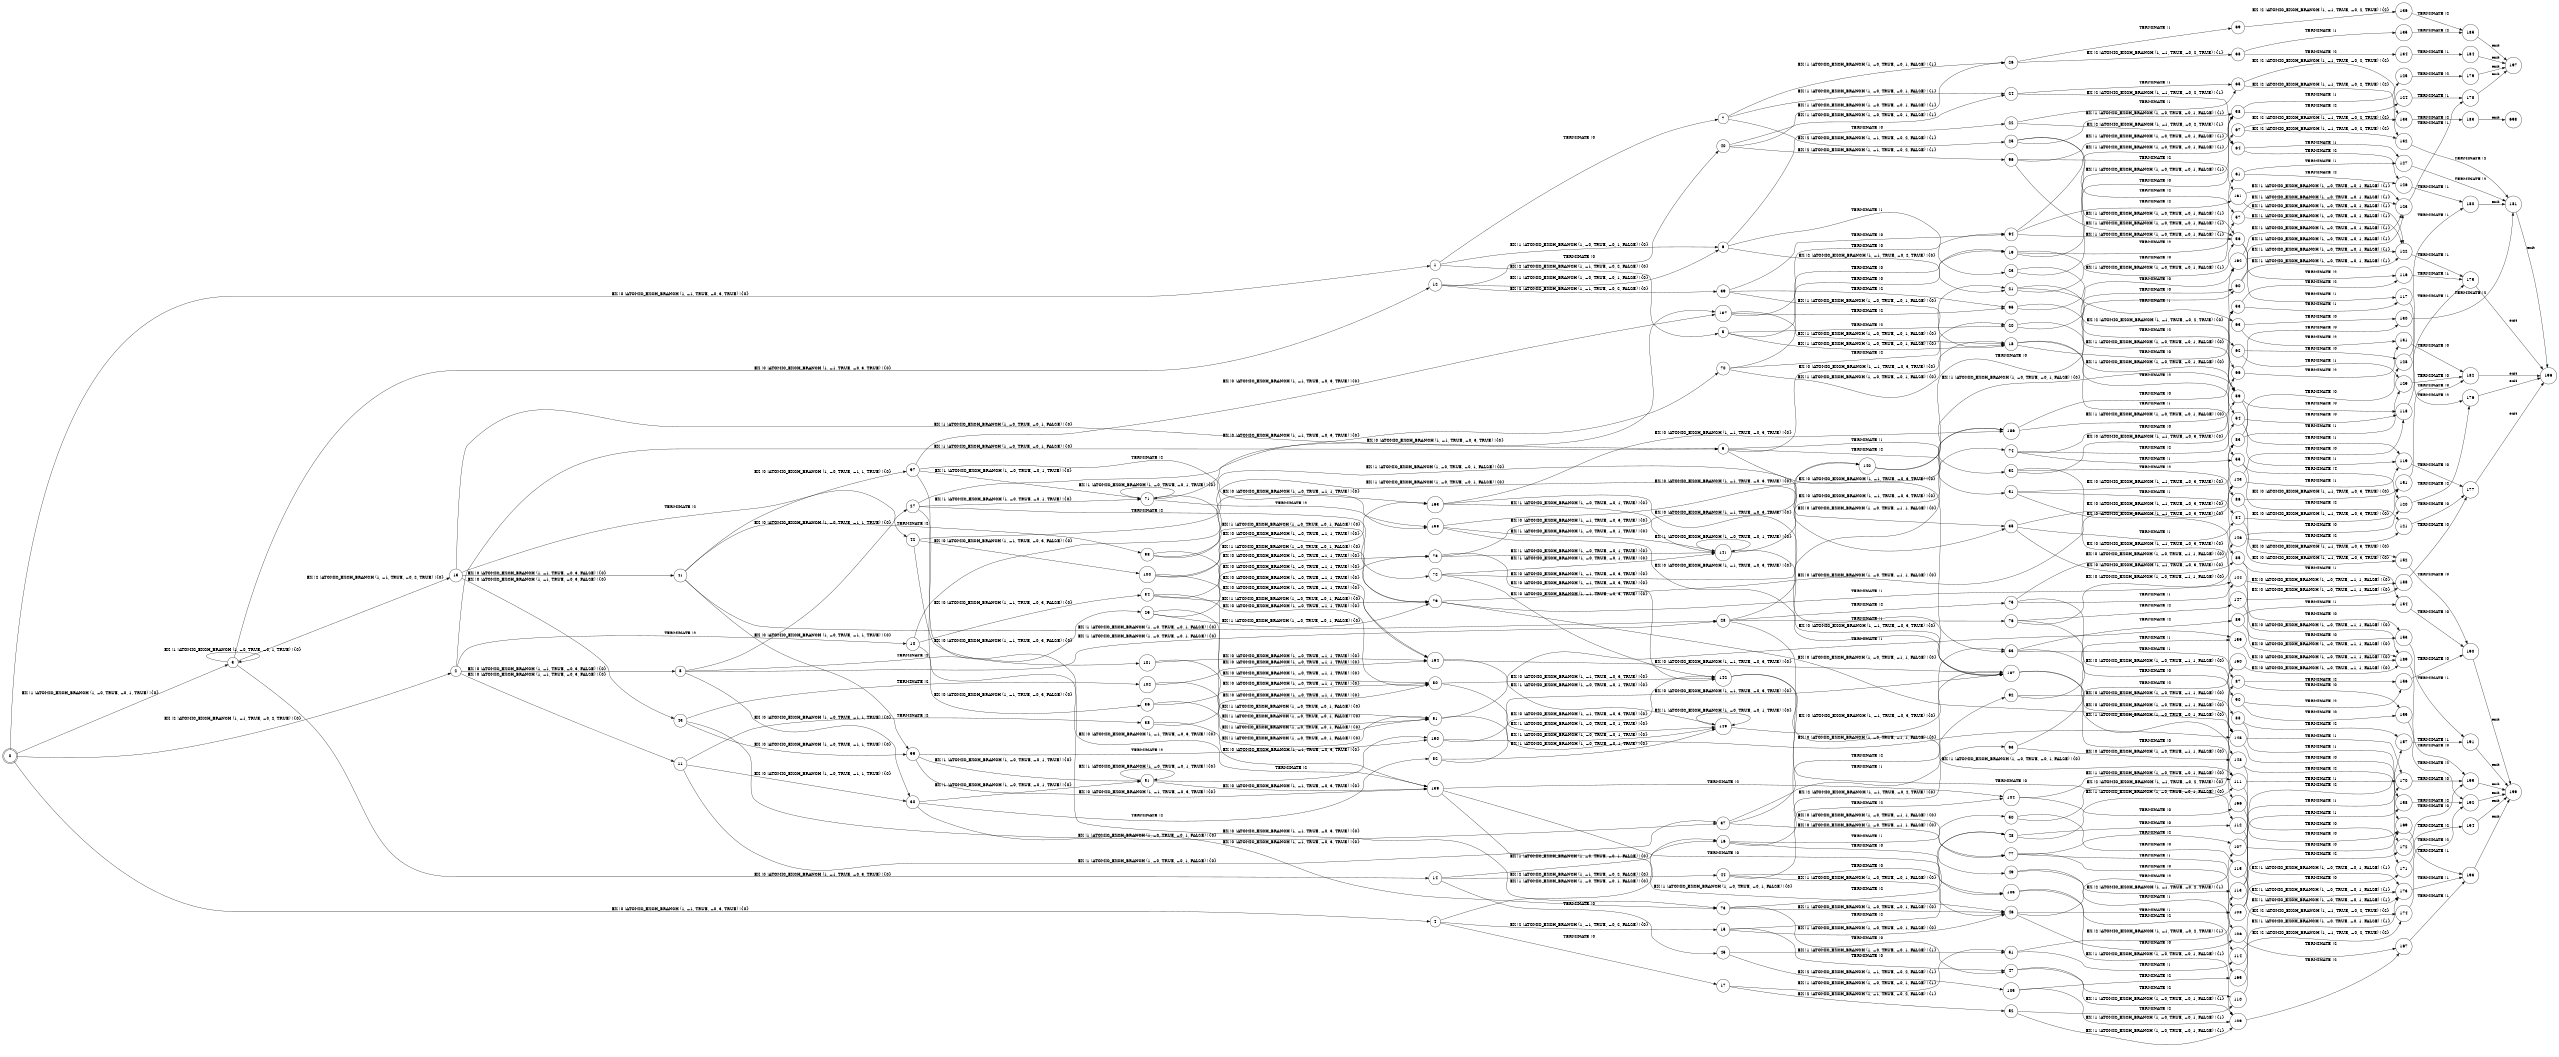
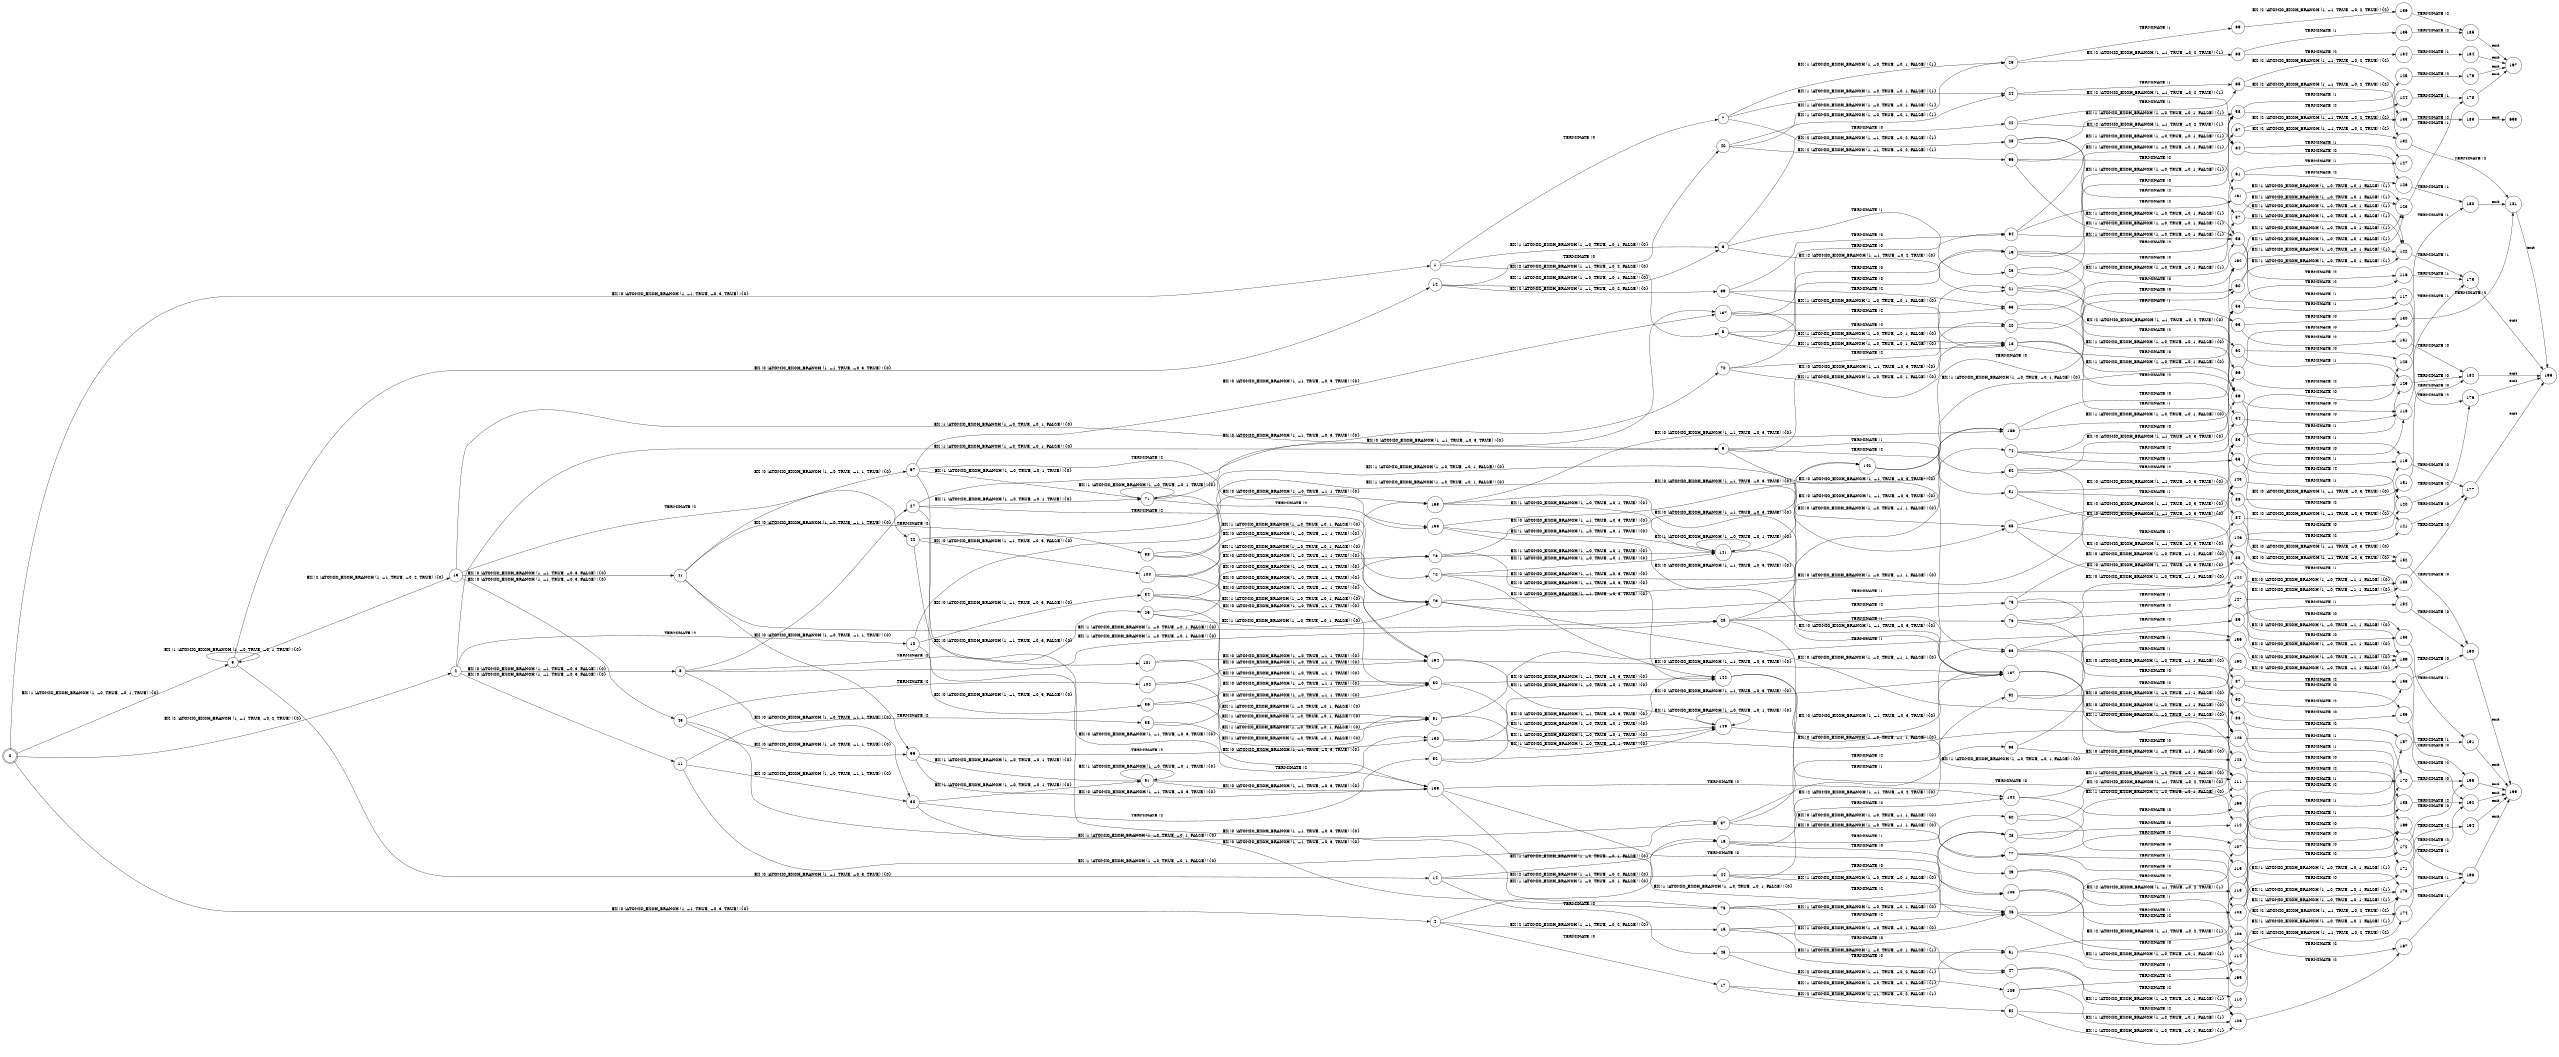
(2458, 182) -> none
(2330, 377) -> (2317, 389)
